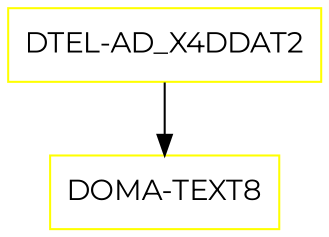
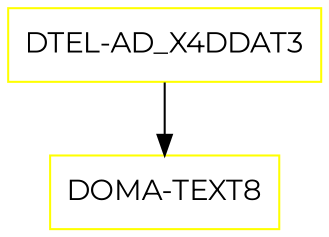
(165, 45) -> (165, 45)
